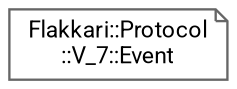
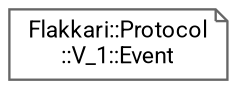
(118, 45) -> (118, 45)
